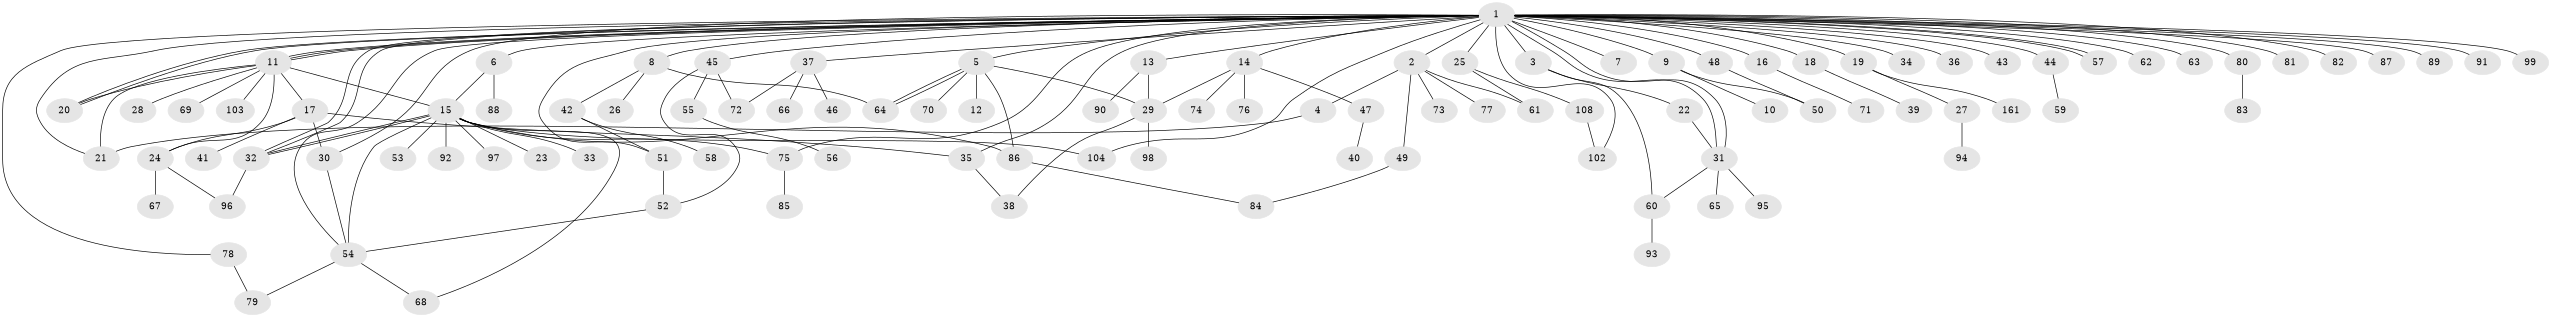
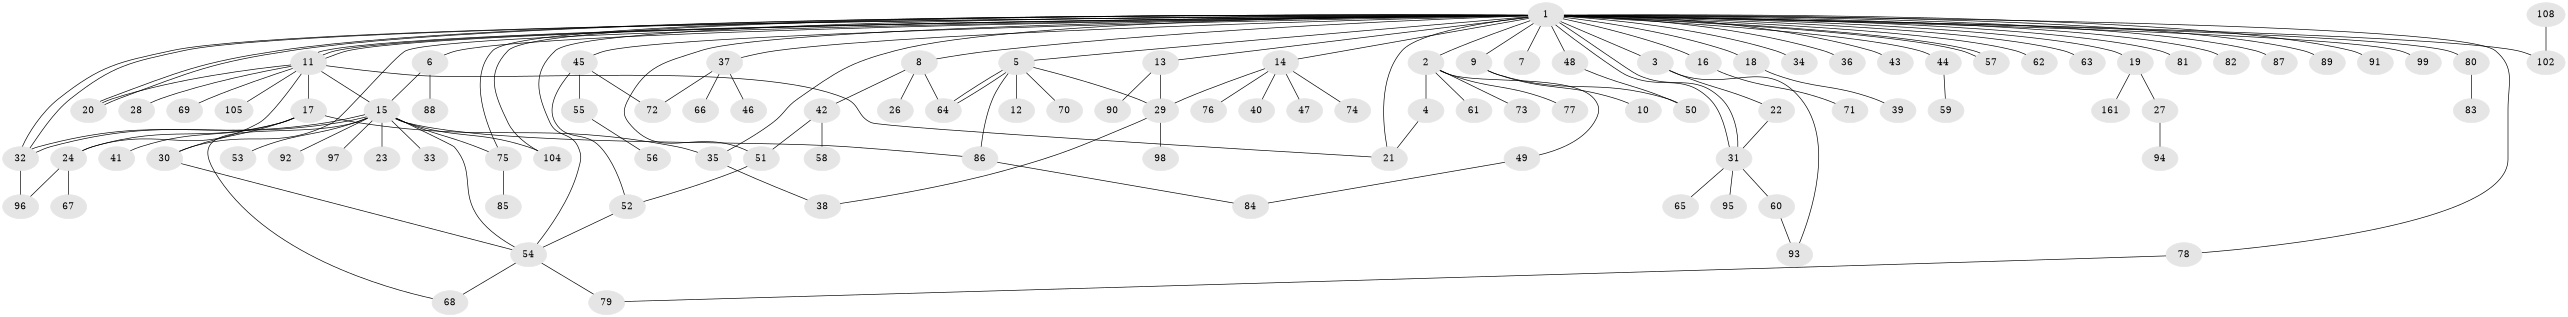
(1460, 63) -> none
(1629, 107) -> (1804, 103)
(235, 111) -> (234, 111)
(1360, 135) -> (1269, 87)
